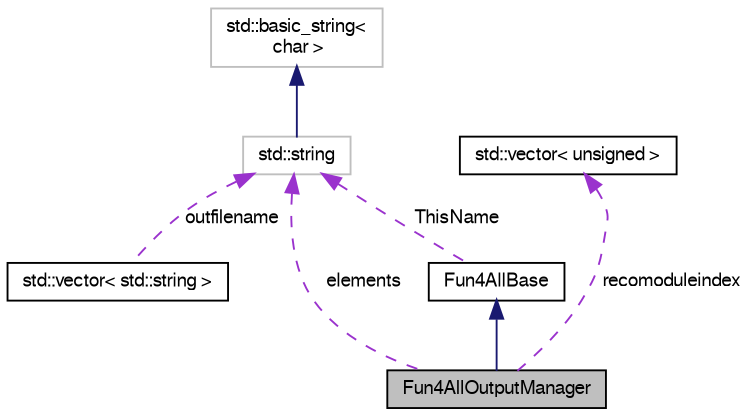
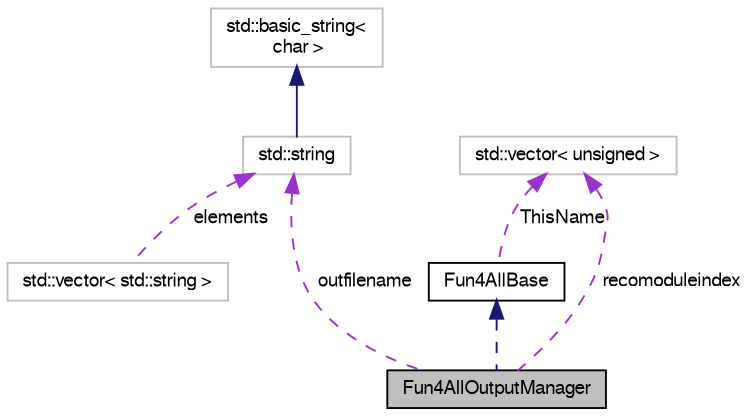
(568, 155) -> (568, 155)
(230, 219) -> (230, 219)
(403, 224) -> (509, 222)
(118, 282) -> (118, 282)
(363, 282) -> (363, 282)
(497, 345) -> (497, 345)
